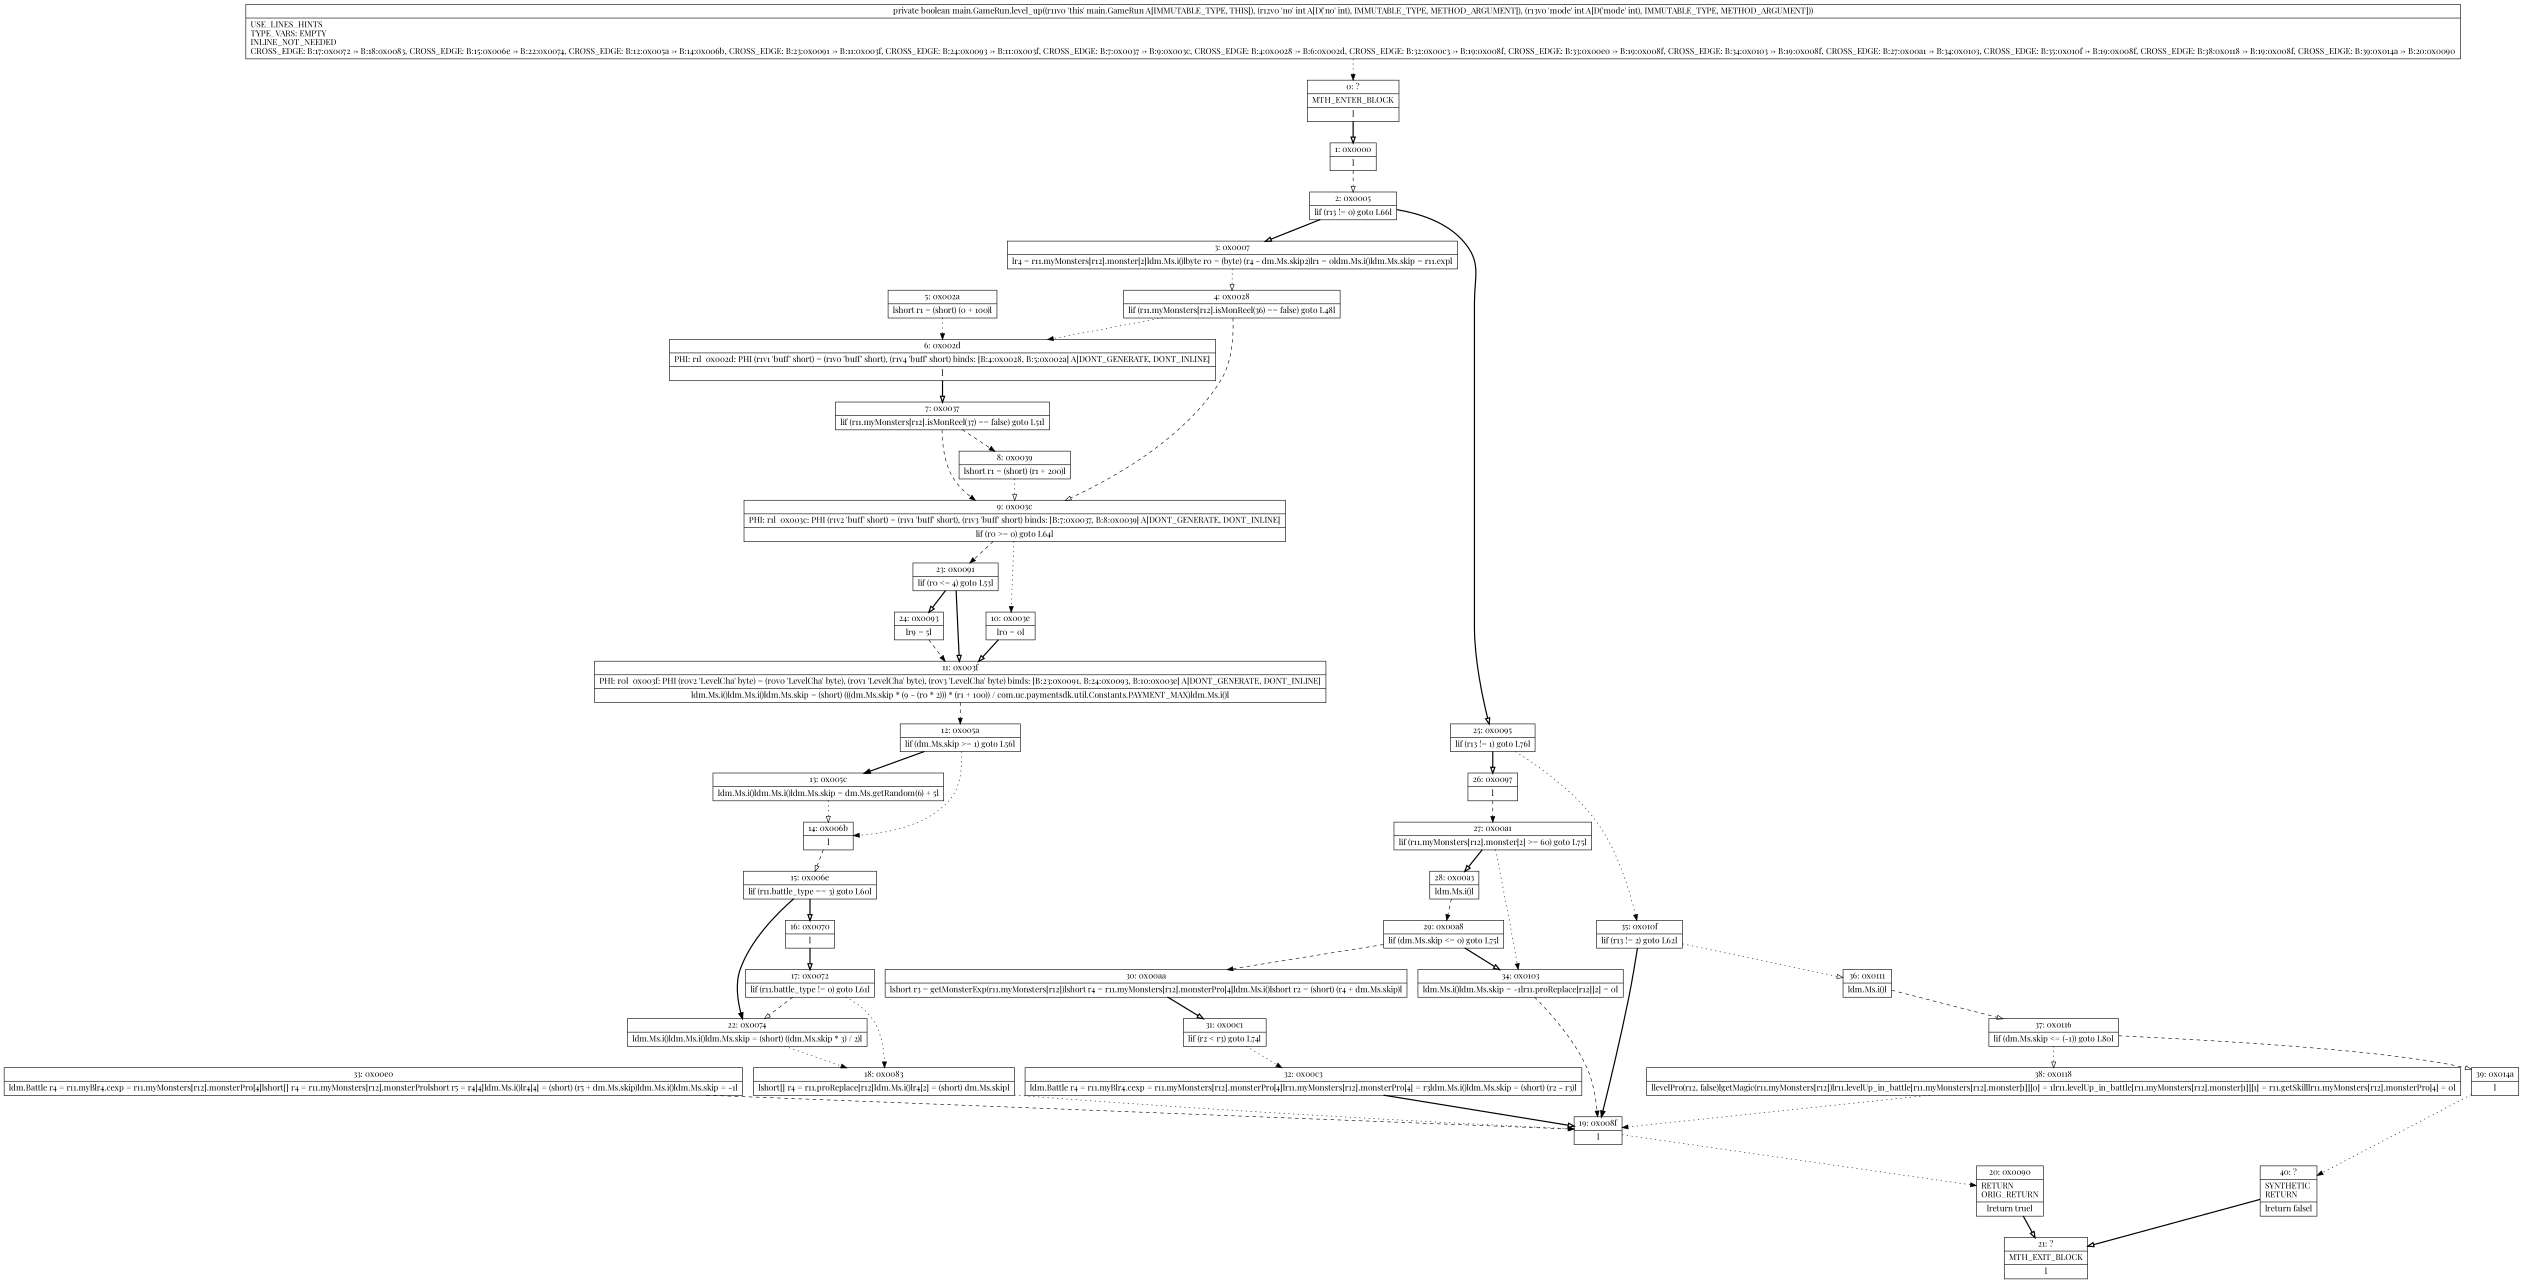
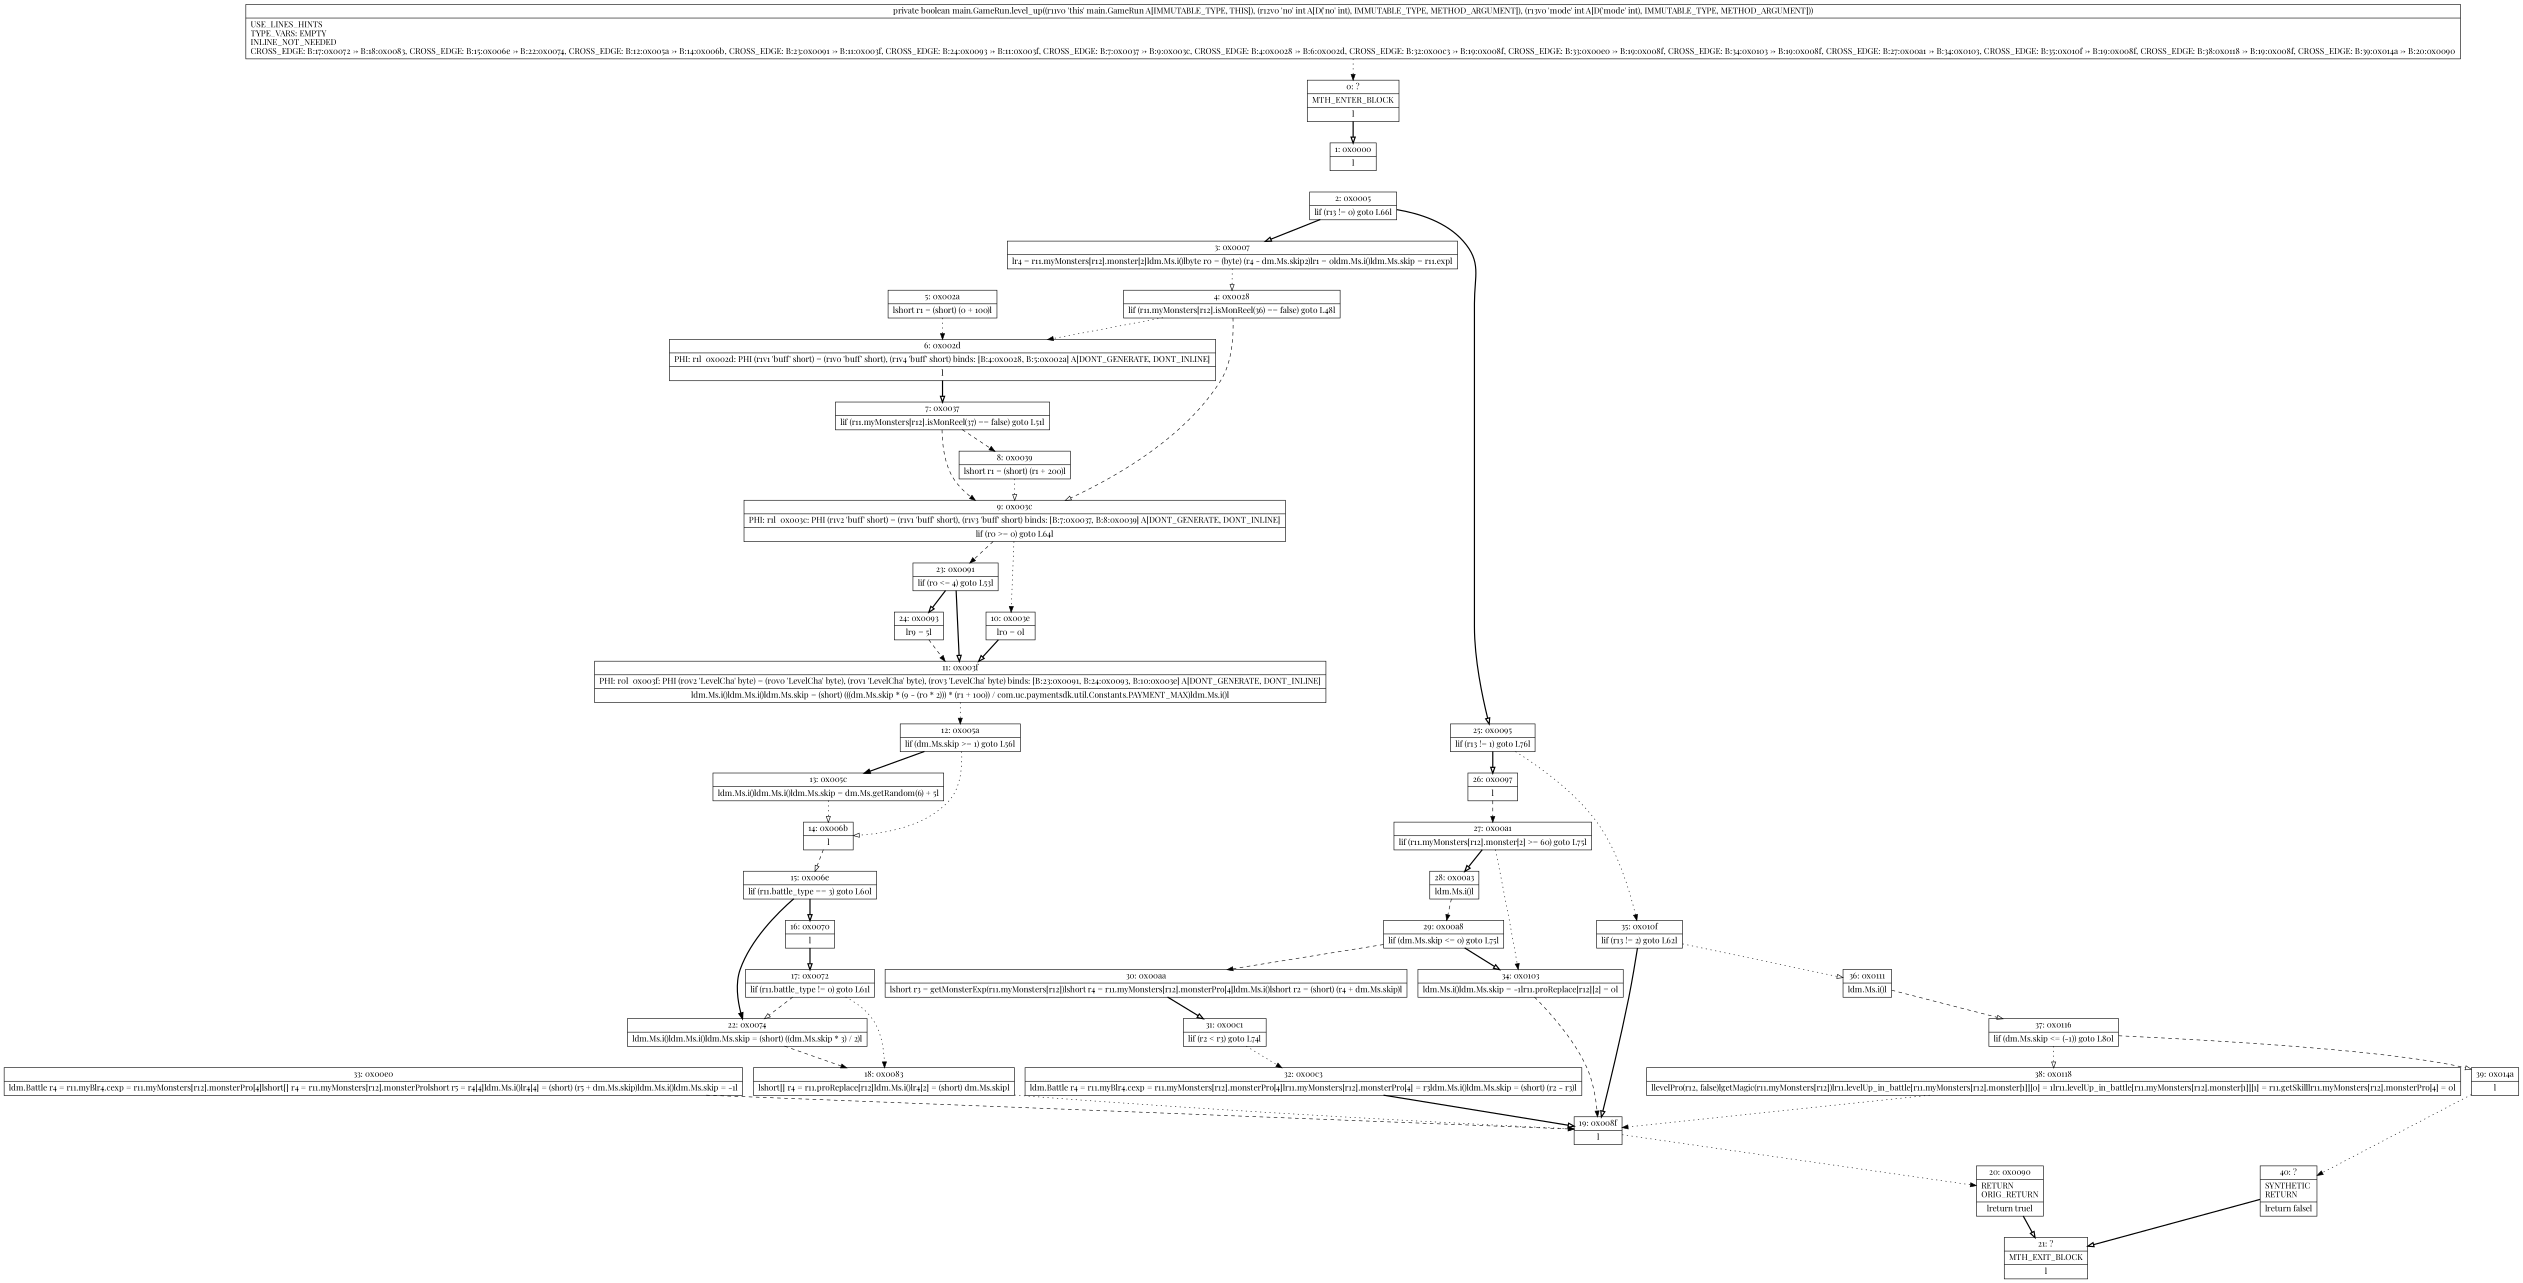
(1353, 178) -> none
(960, 710) -> (960, 710)
(931, 815) -> (931, 815)
(1622, 1030) -> (1622, 1030)
(813, 1056) -> (813, 1056)
